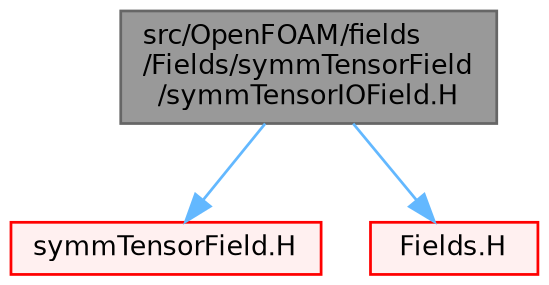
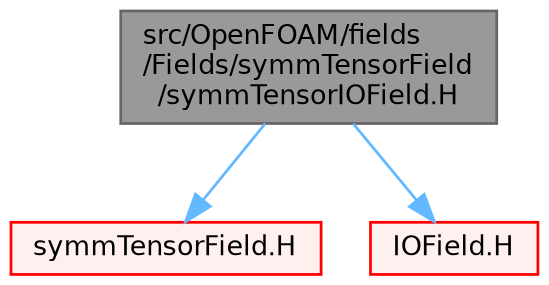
(454, 248) -> (454, 248)
